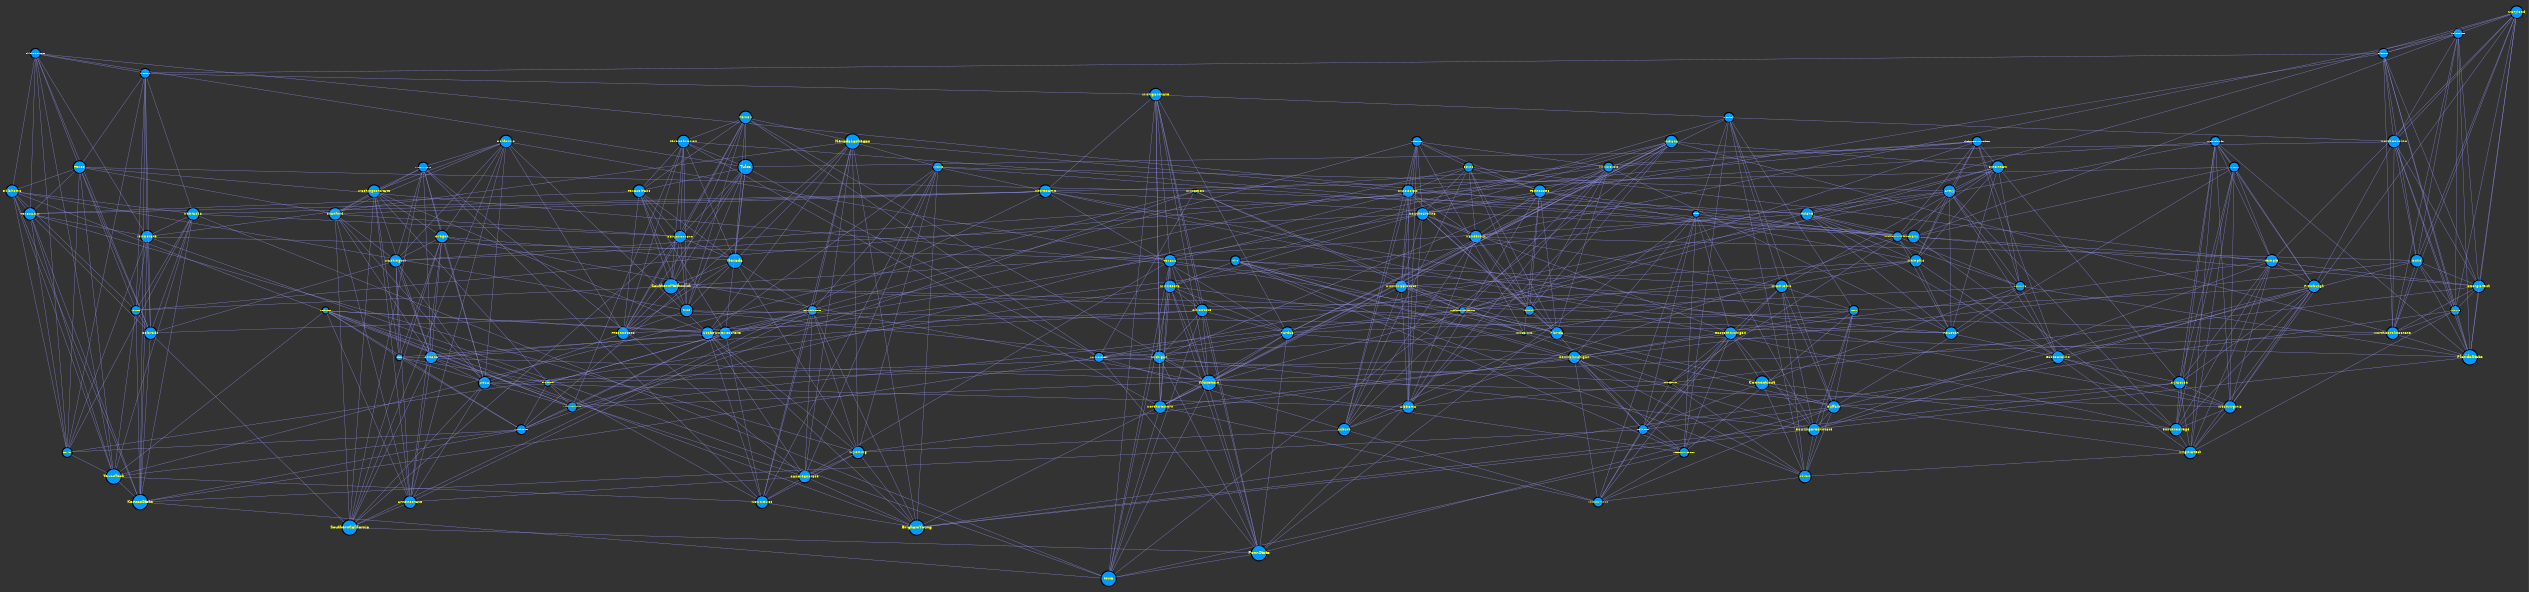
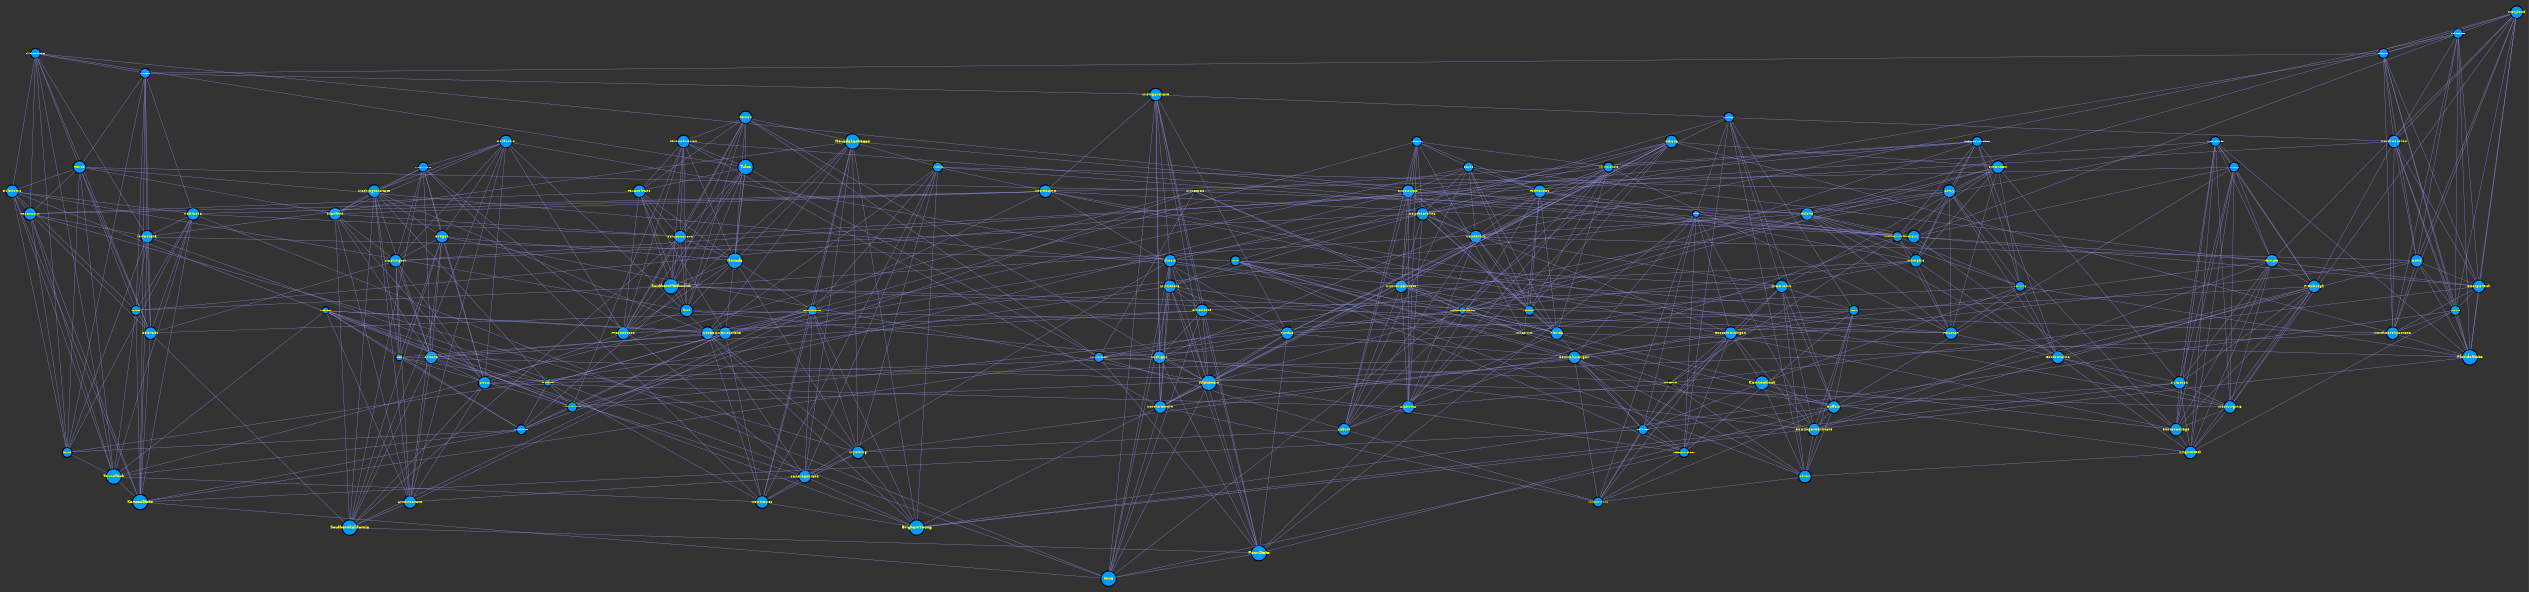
(1571, 154) -> (1537, 189)
(1170, 261) -> (1170, 261)
